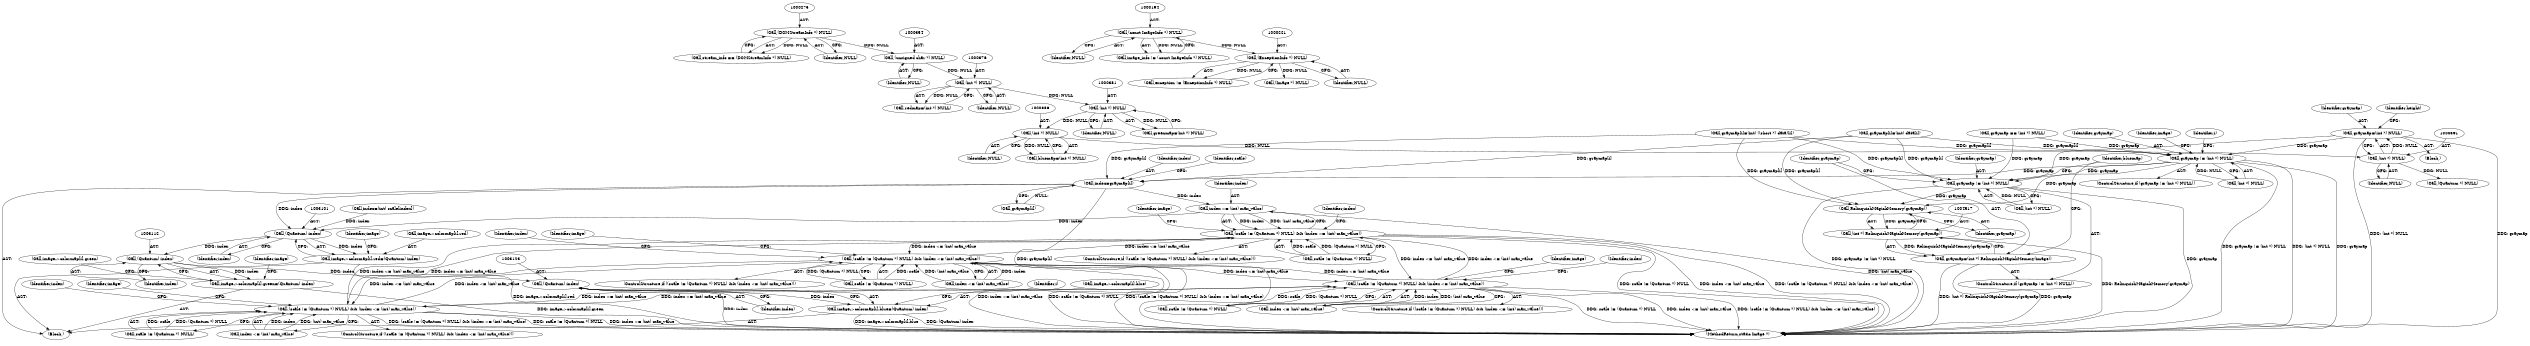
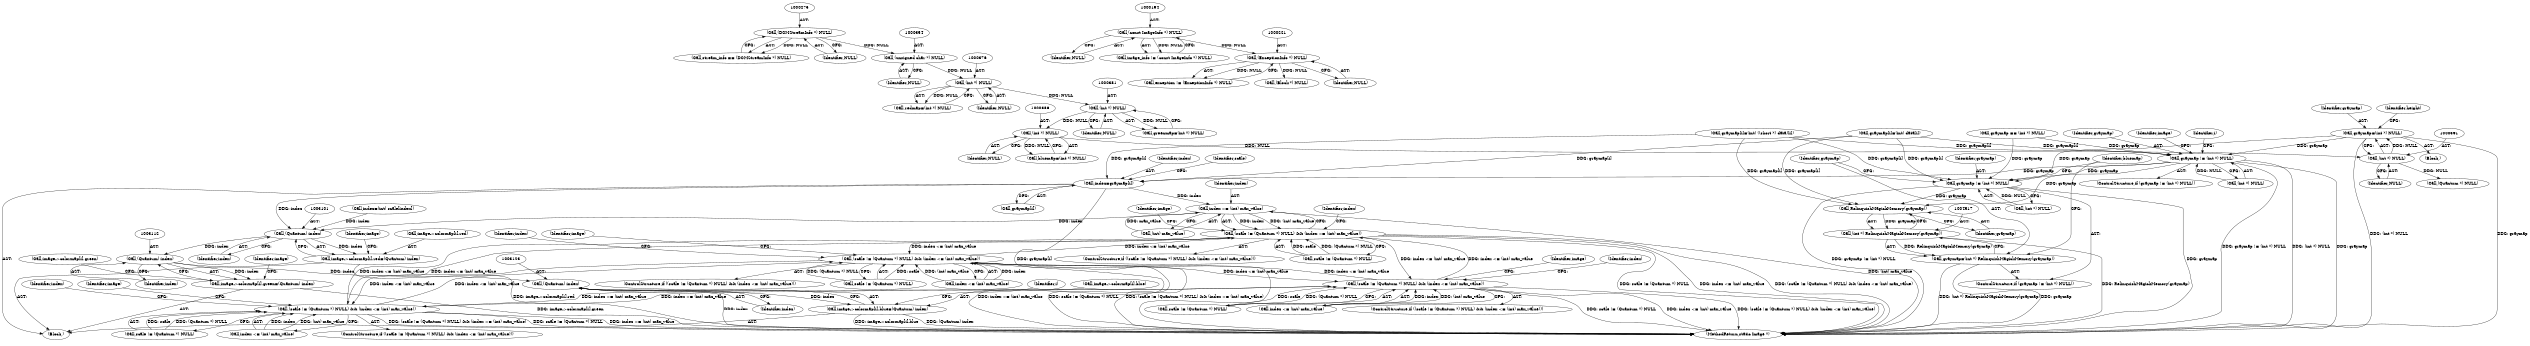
(1287, 83) -> (1287, 83)
(1043, 196) -> (1043, 196)
none -> (1163, 234)
(1993, 259) -> (1993, 259)
